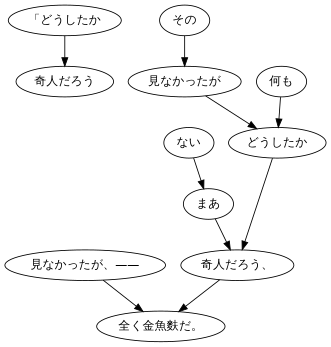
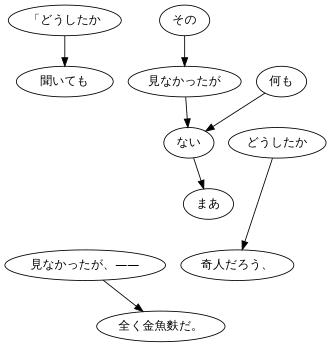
(65, 82) -> (65, 82)
(280, 108) -> (239, 110)
(227, 110) -> (186, 108)
(221, 231) -> none
(203, 293) -> none
